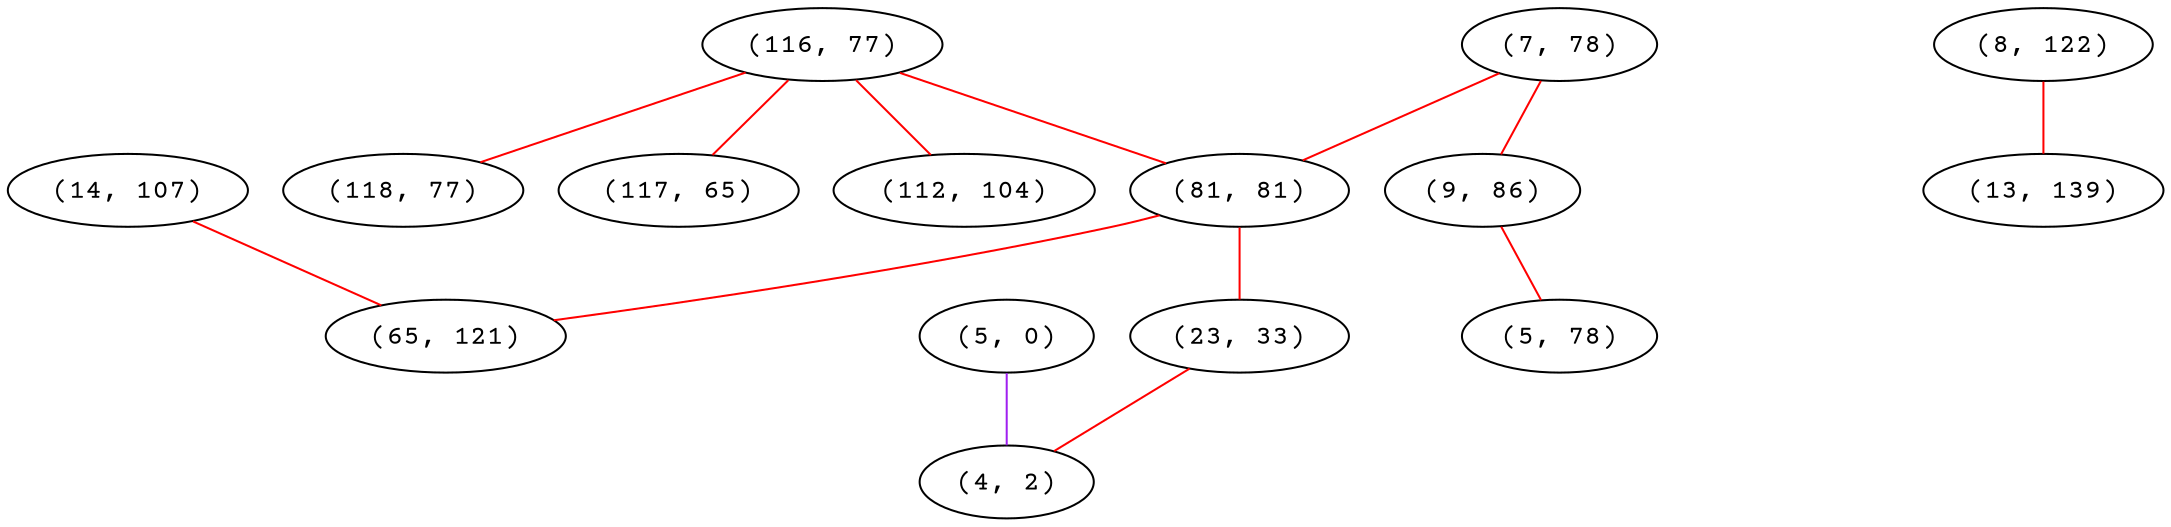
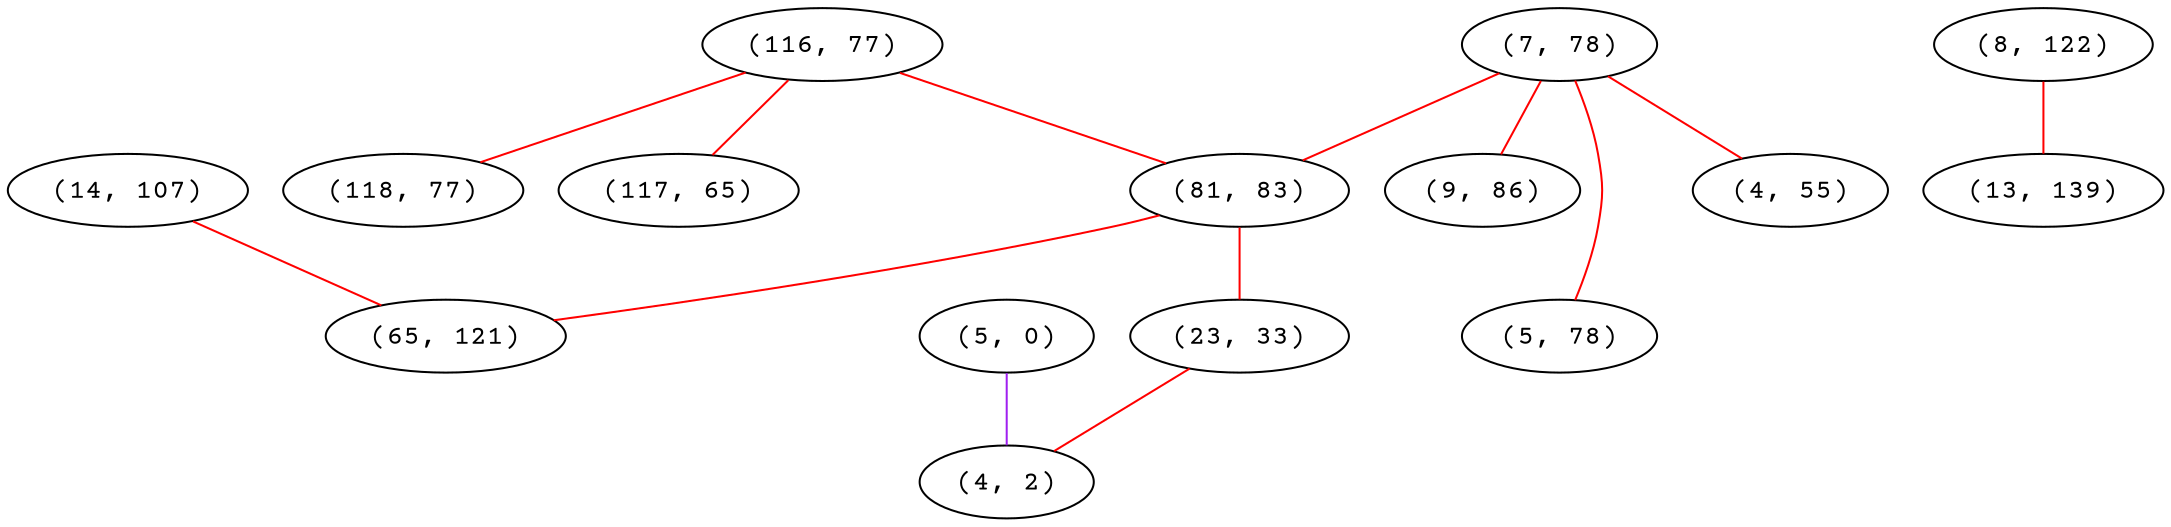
(964, 190) -> none
(1240, 190) -> (1240, 190)
none -> (1790, 190)
(1521, 263) -> (1602, 190)
